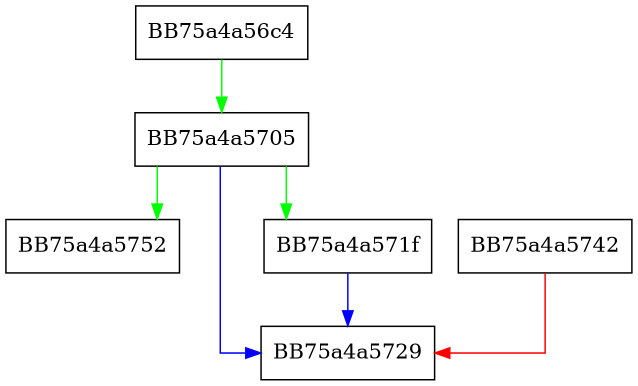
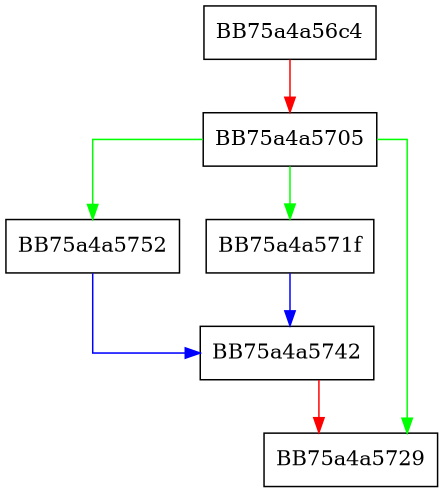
(222, 78) -> (290, 78)
(220, 273) -> (407, 264)
(348, 292) -> (290, 292)
none -> (99, 353)
